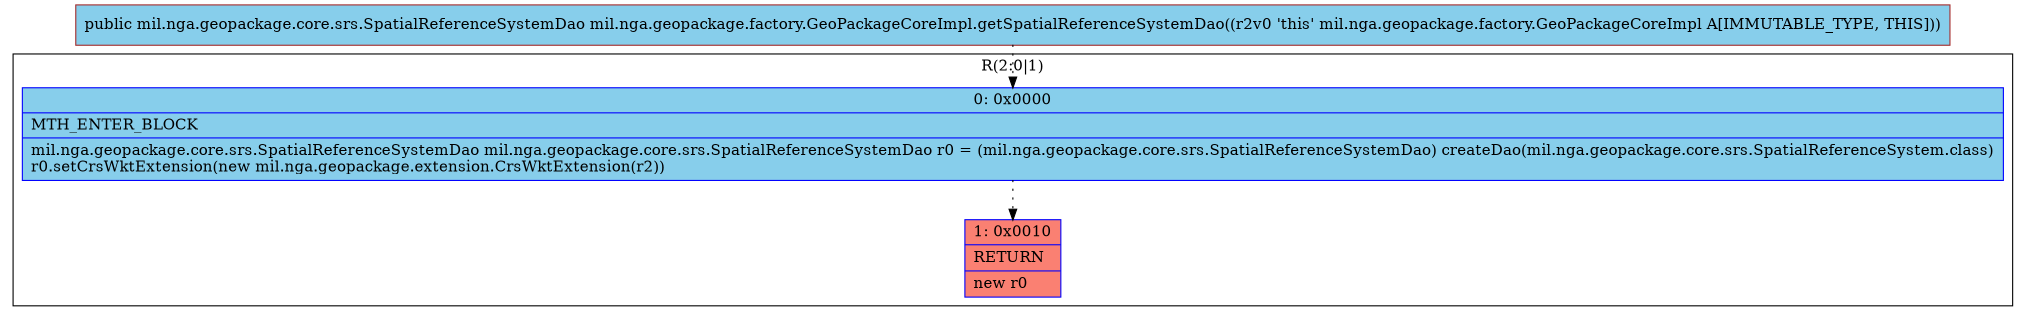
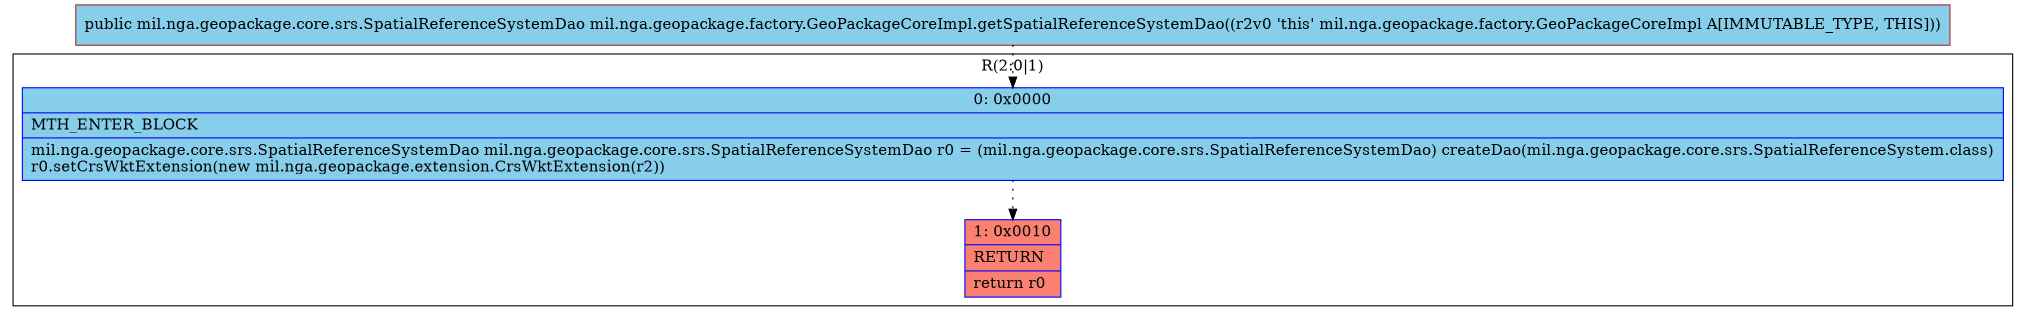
(1001, 283) -> (1010, 283)
